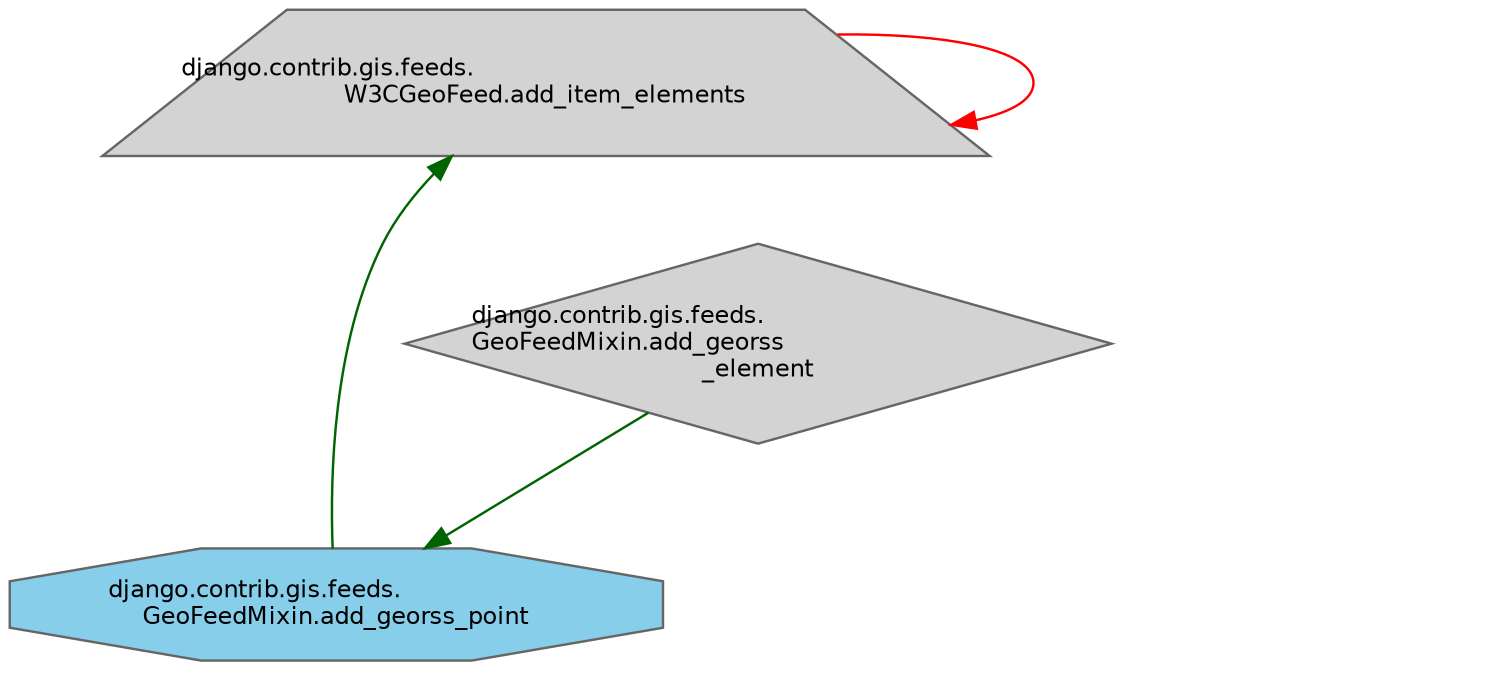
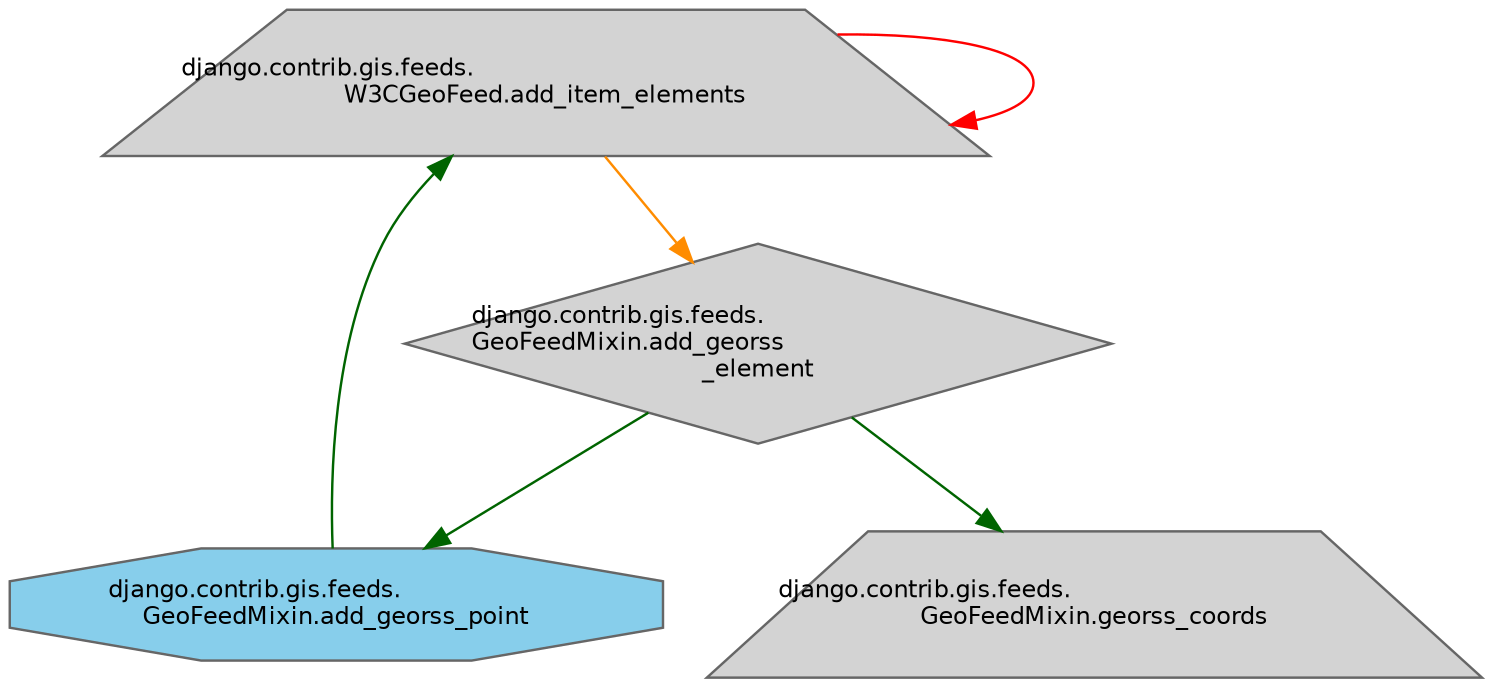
none -> (641, 200)
none -> (1094, 604)
